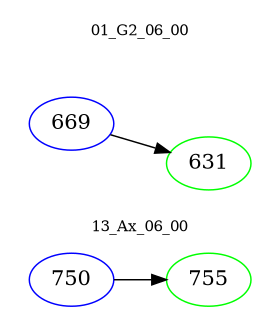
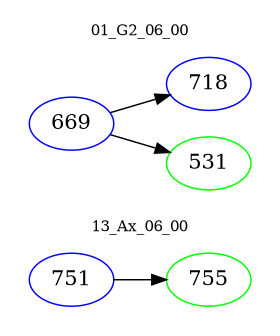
none -> (209, 84)
(209, 163) -> (209, 163)
(72, 280) -> (72, 280)
